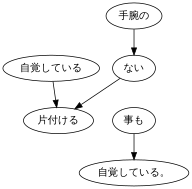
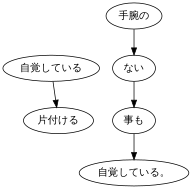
(101, 91) -> (134, 91)
